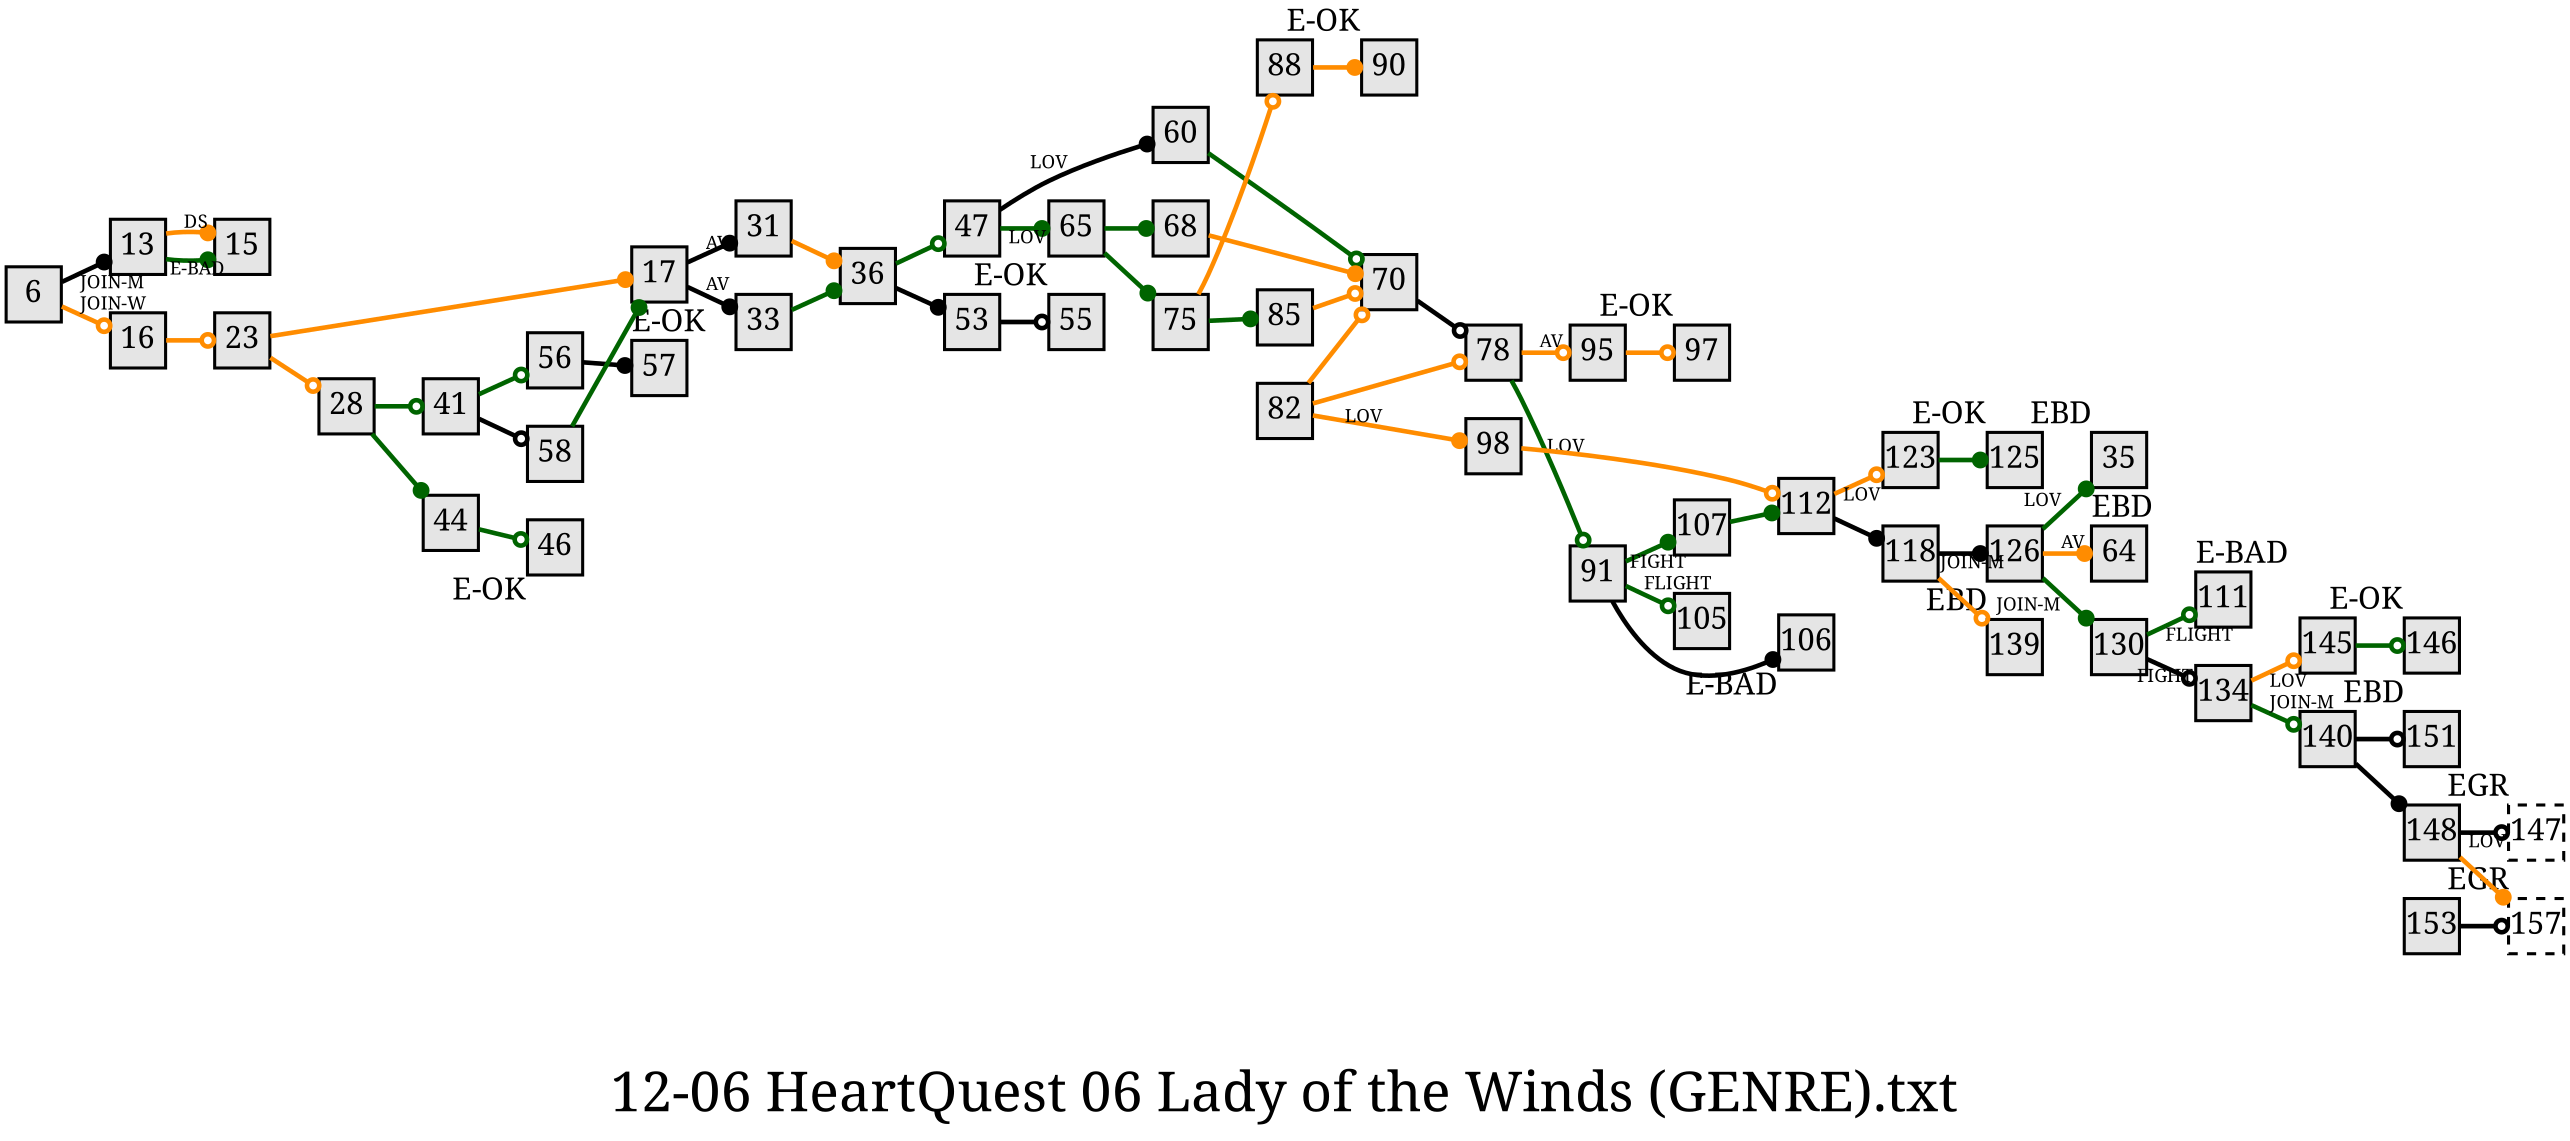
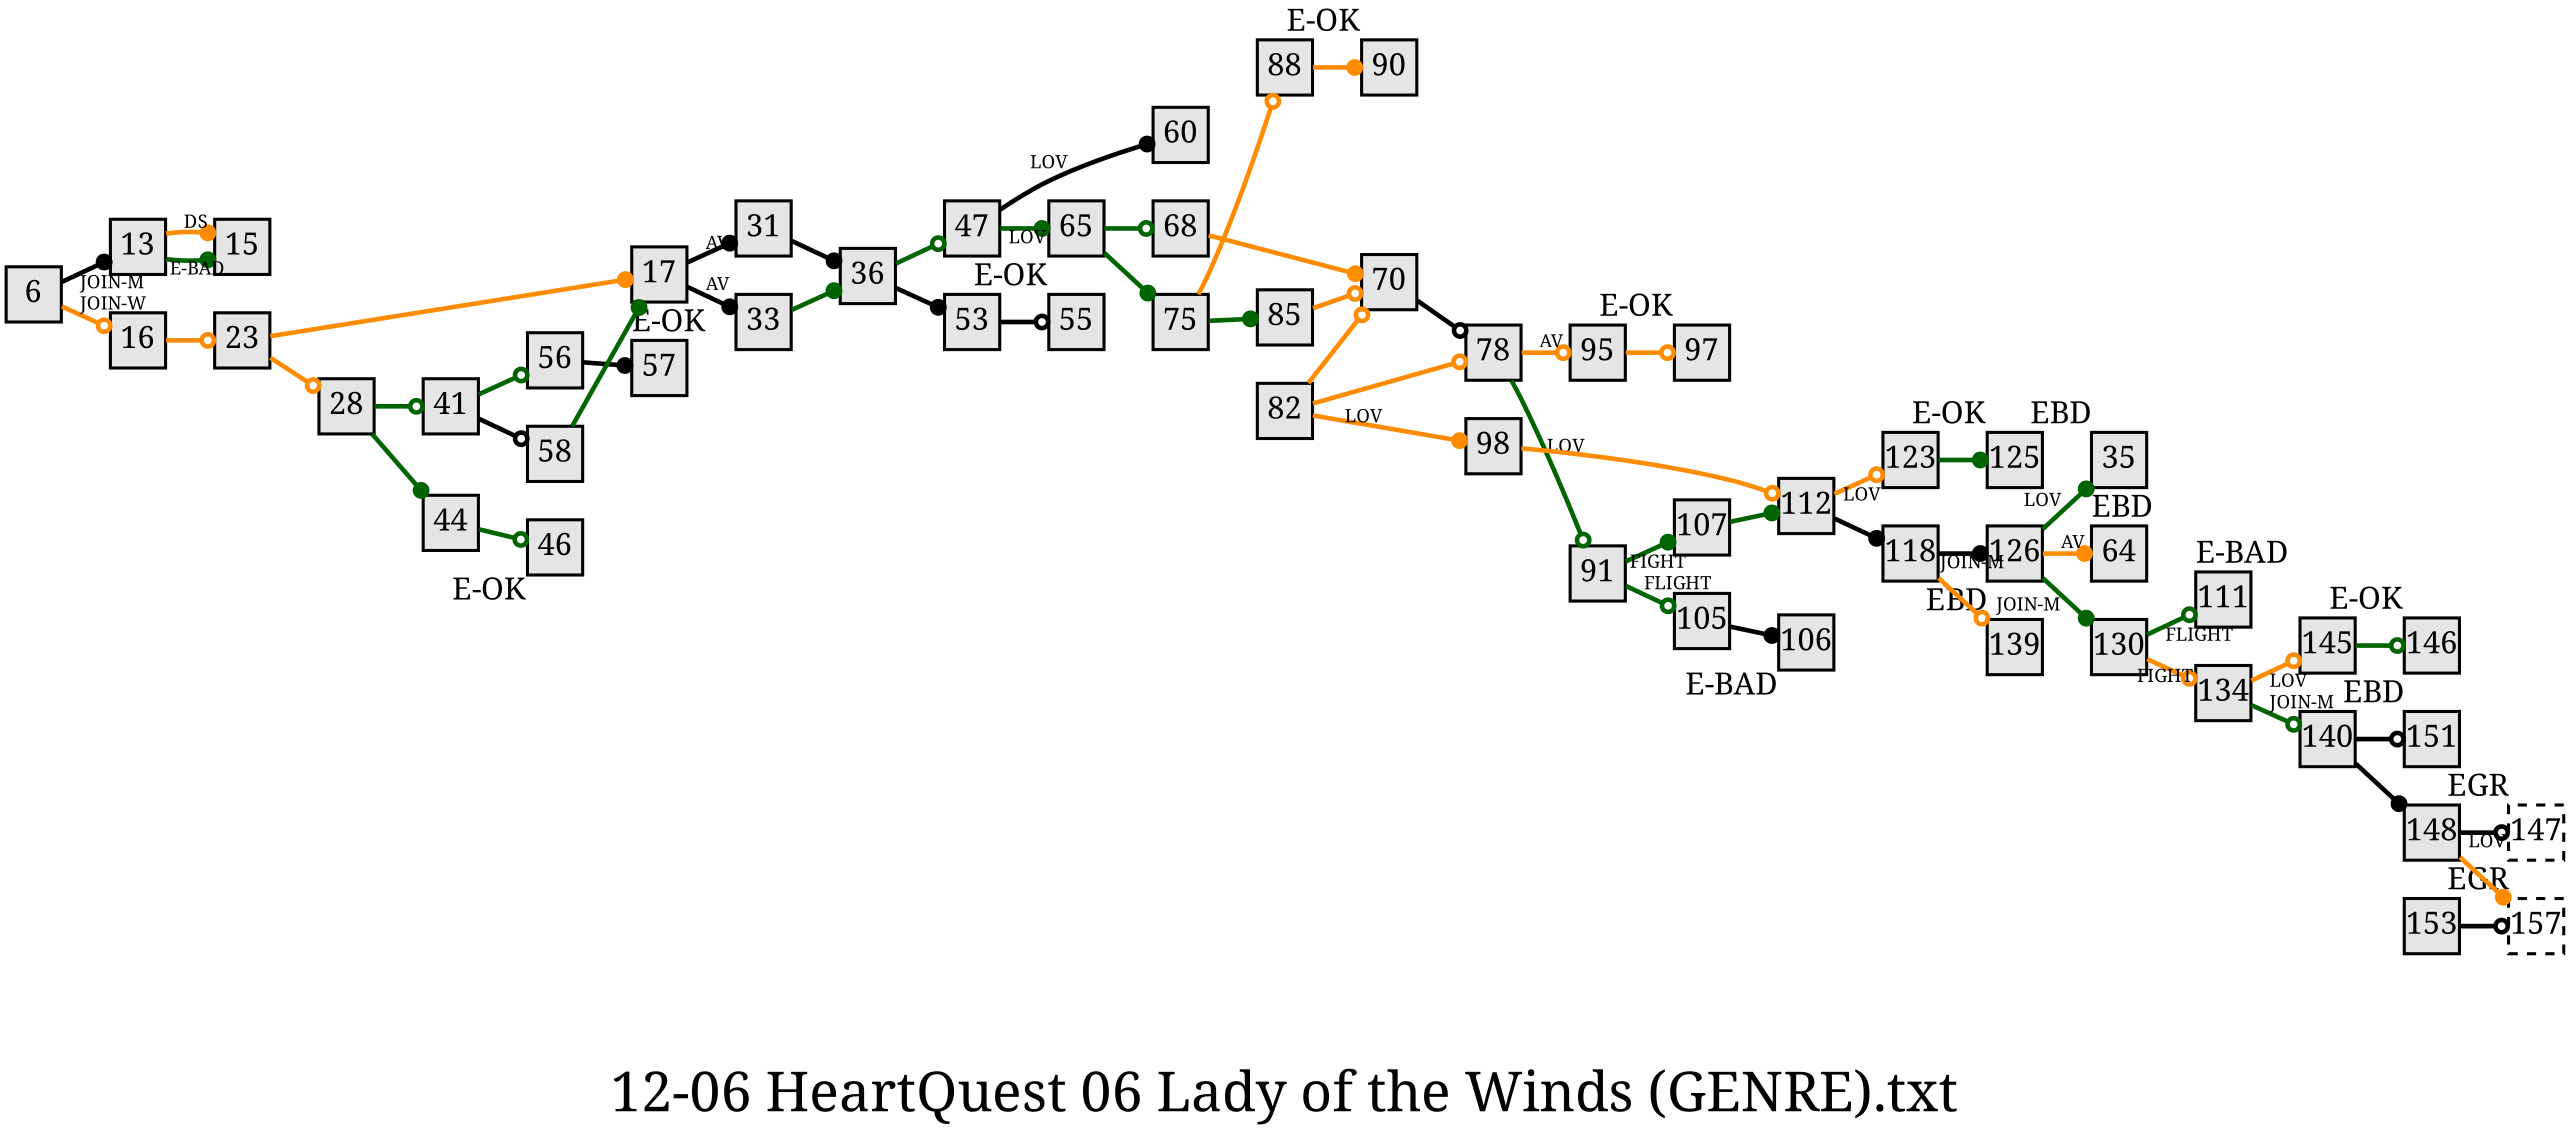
(1280, 204) -> none
(1122, 228) -> (1122, 228)
(810, 249) -> (810, 249)
(2165, 667) -> (2165, 667)
(1676, 669) -> (1748, 630)
